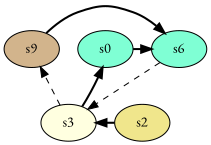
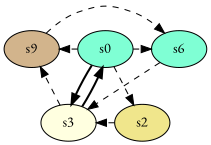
(100, 6) -> (100, 6)
none -> (74, 49)
(137, 49) -> (137, 49)
none -> (83, 80)
none -> (121, 80)
(111, 123) -> (111, 123)
